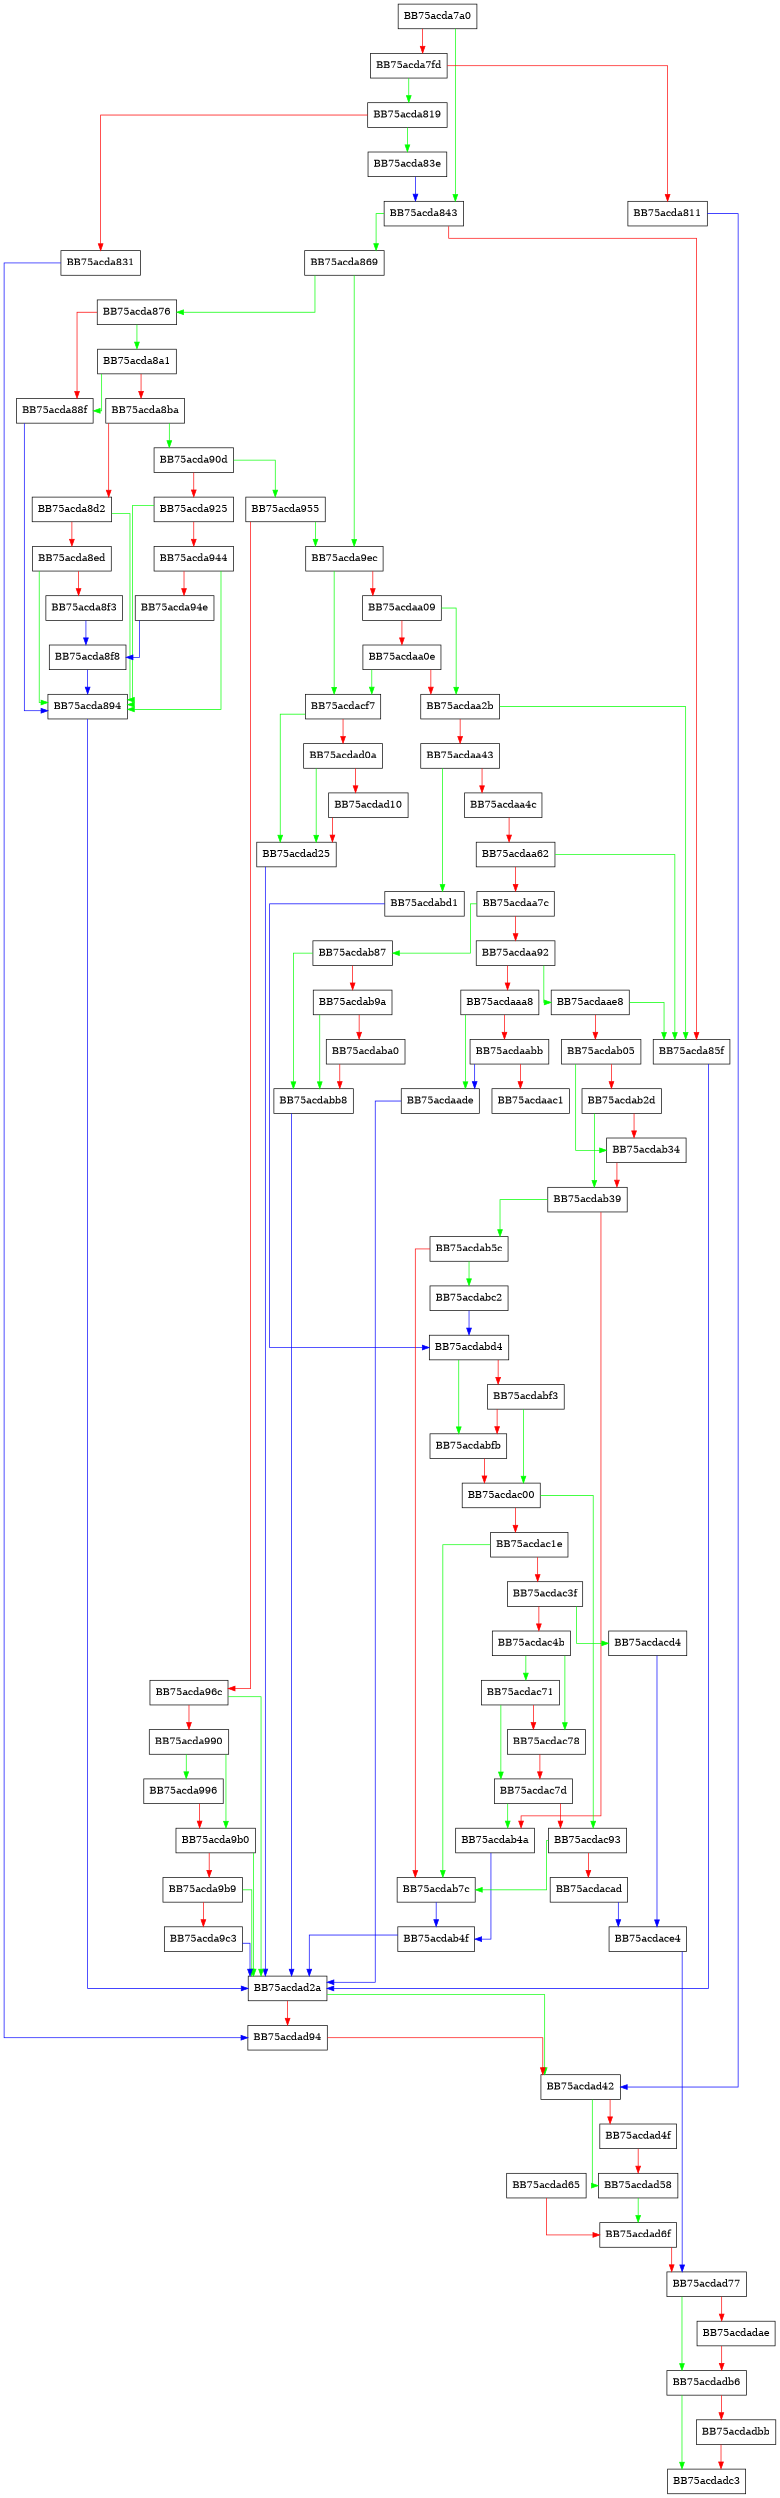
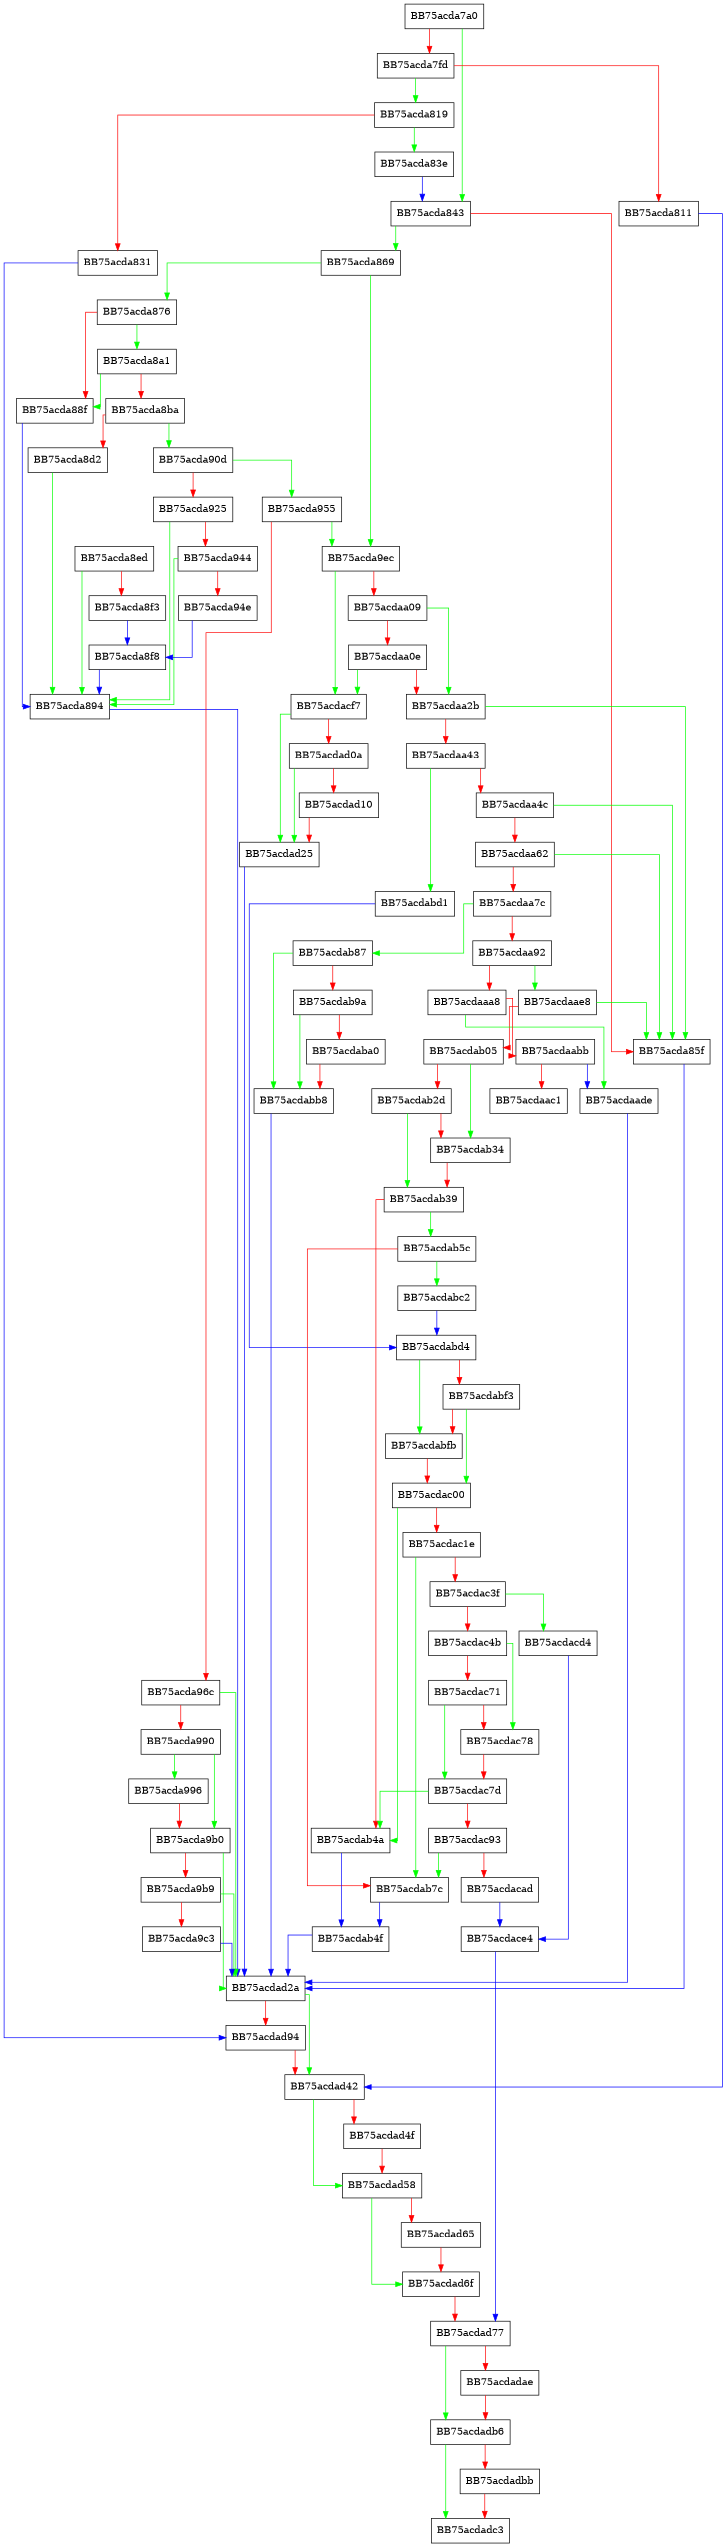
(72, 531) -> none
none -> (672, 859)
(593, 1632) -> (398, 1675)
(526, 1664) -> (468, 1664)
none -> (412, 2207)
